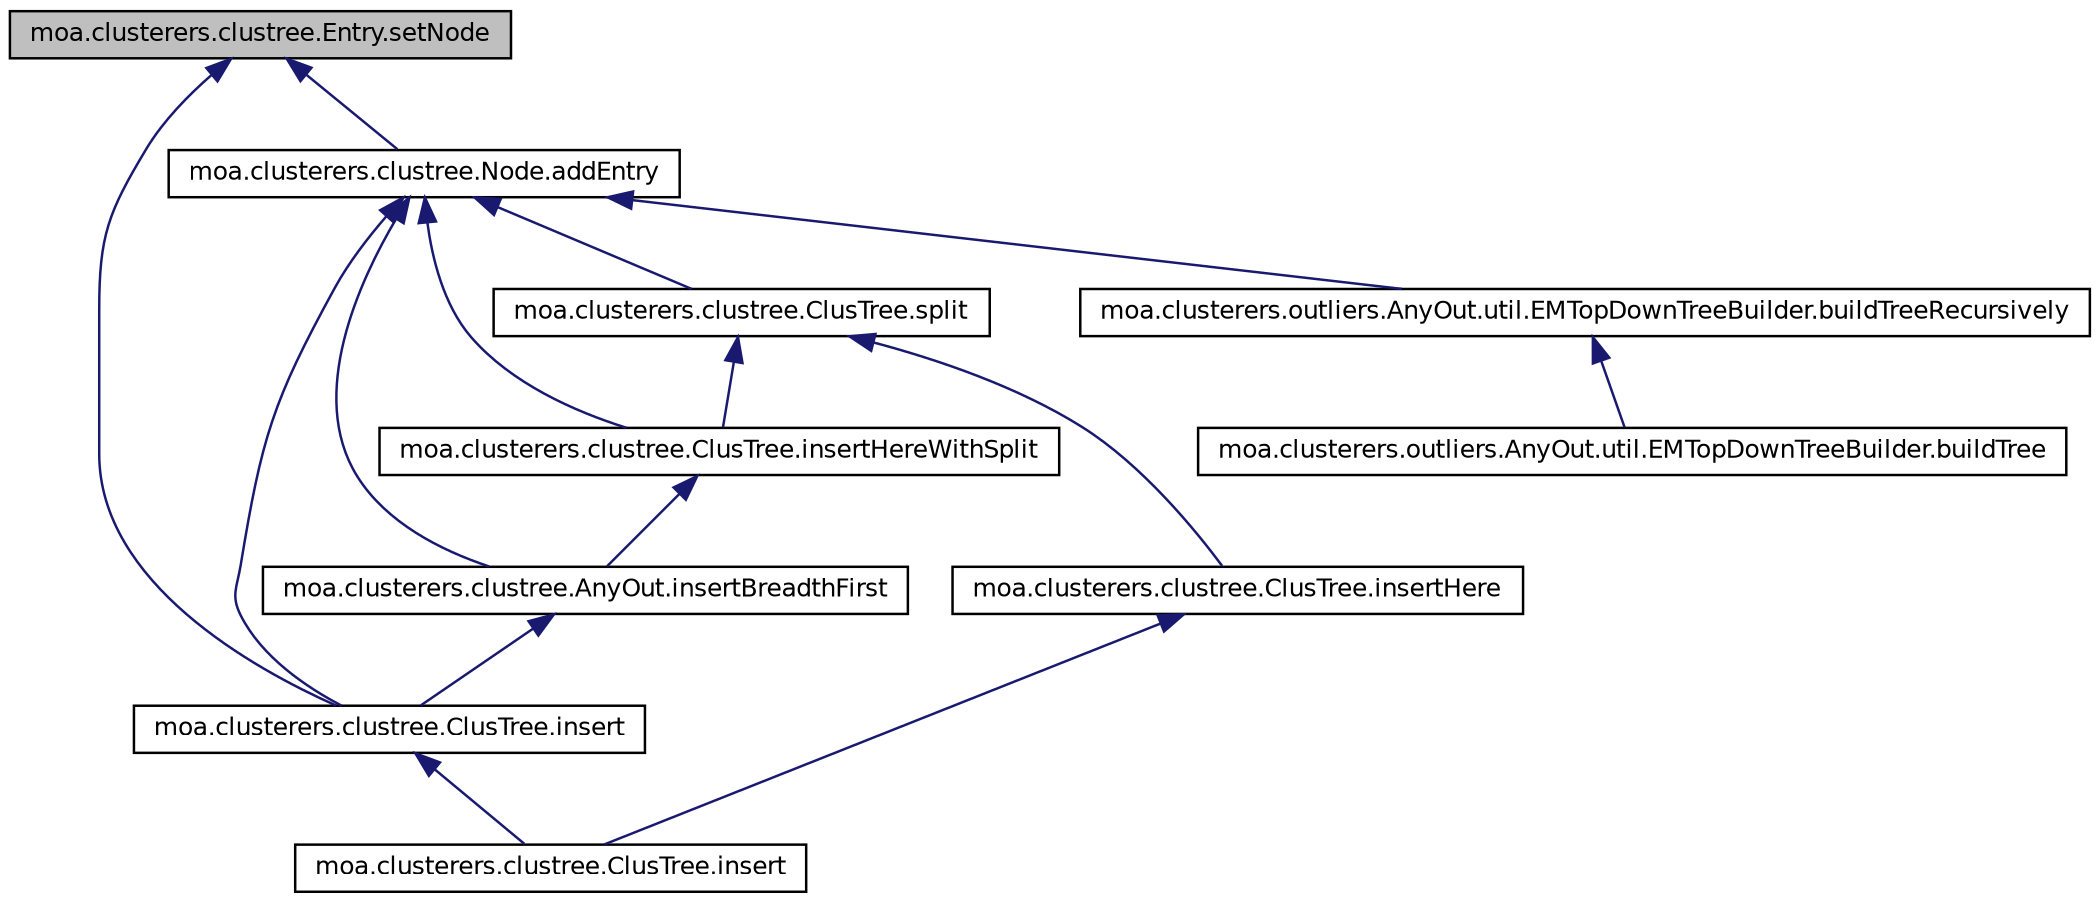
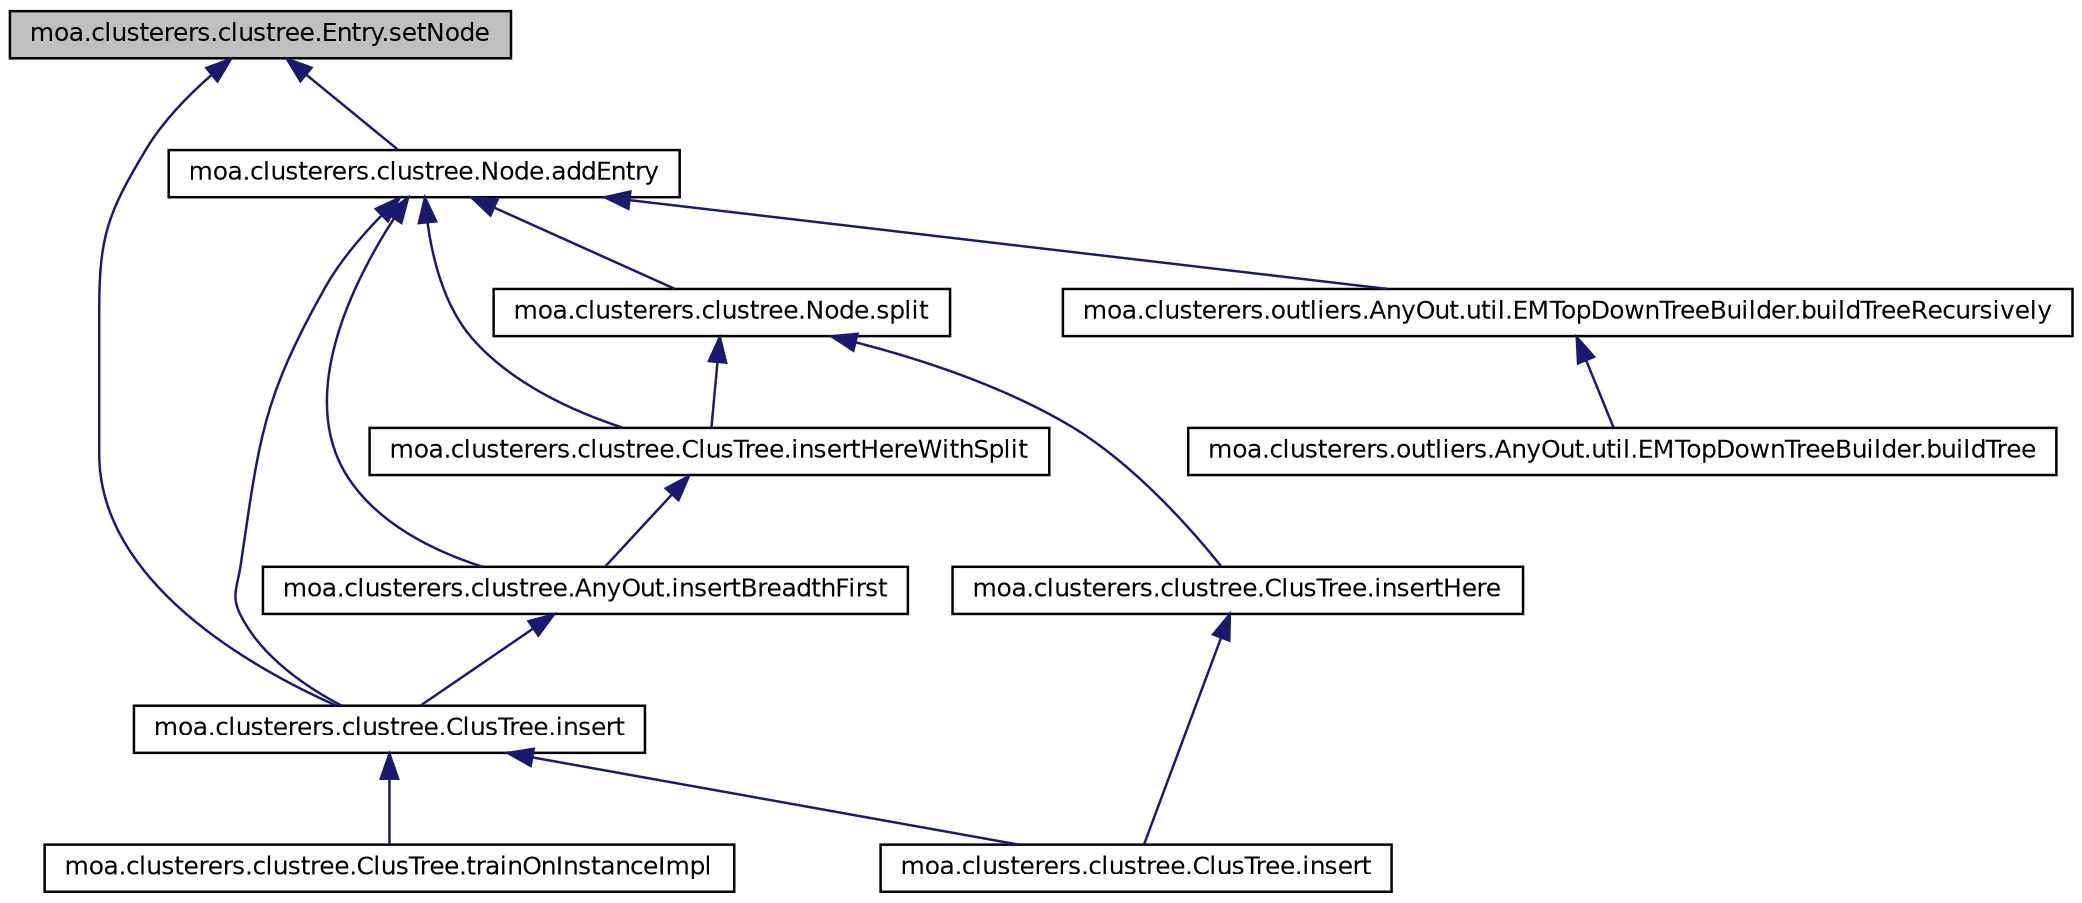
(742, 313) -> (722, 313)
none -> (389, 868)
